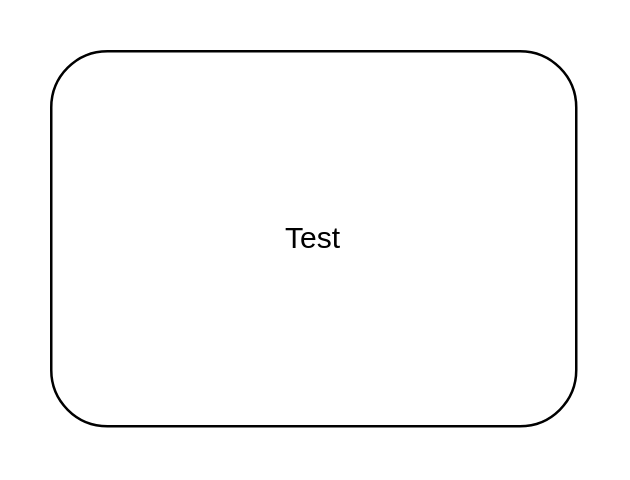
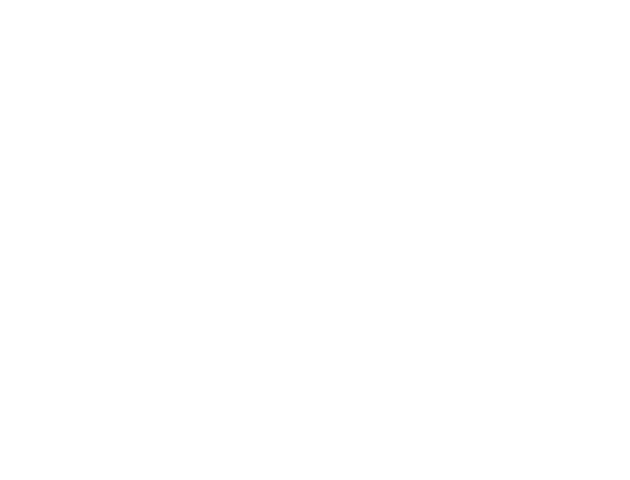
(314, 239) -> none
